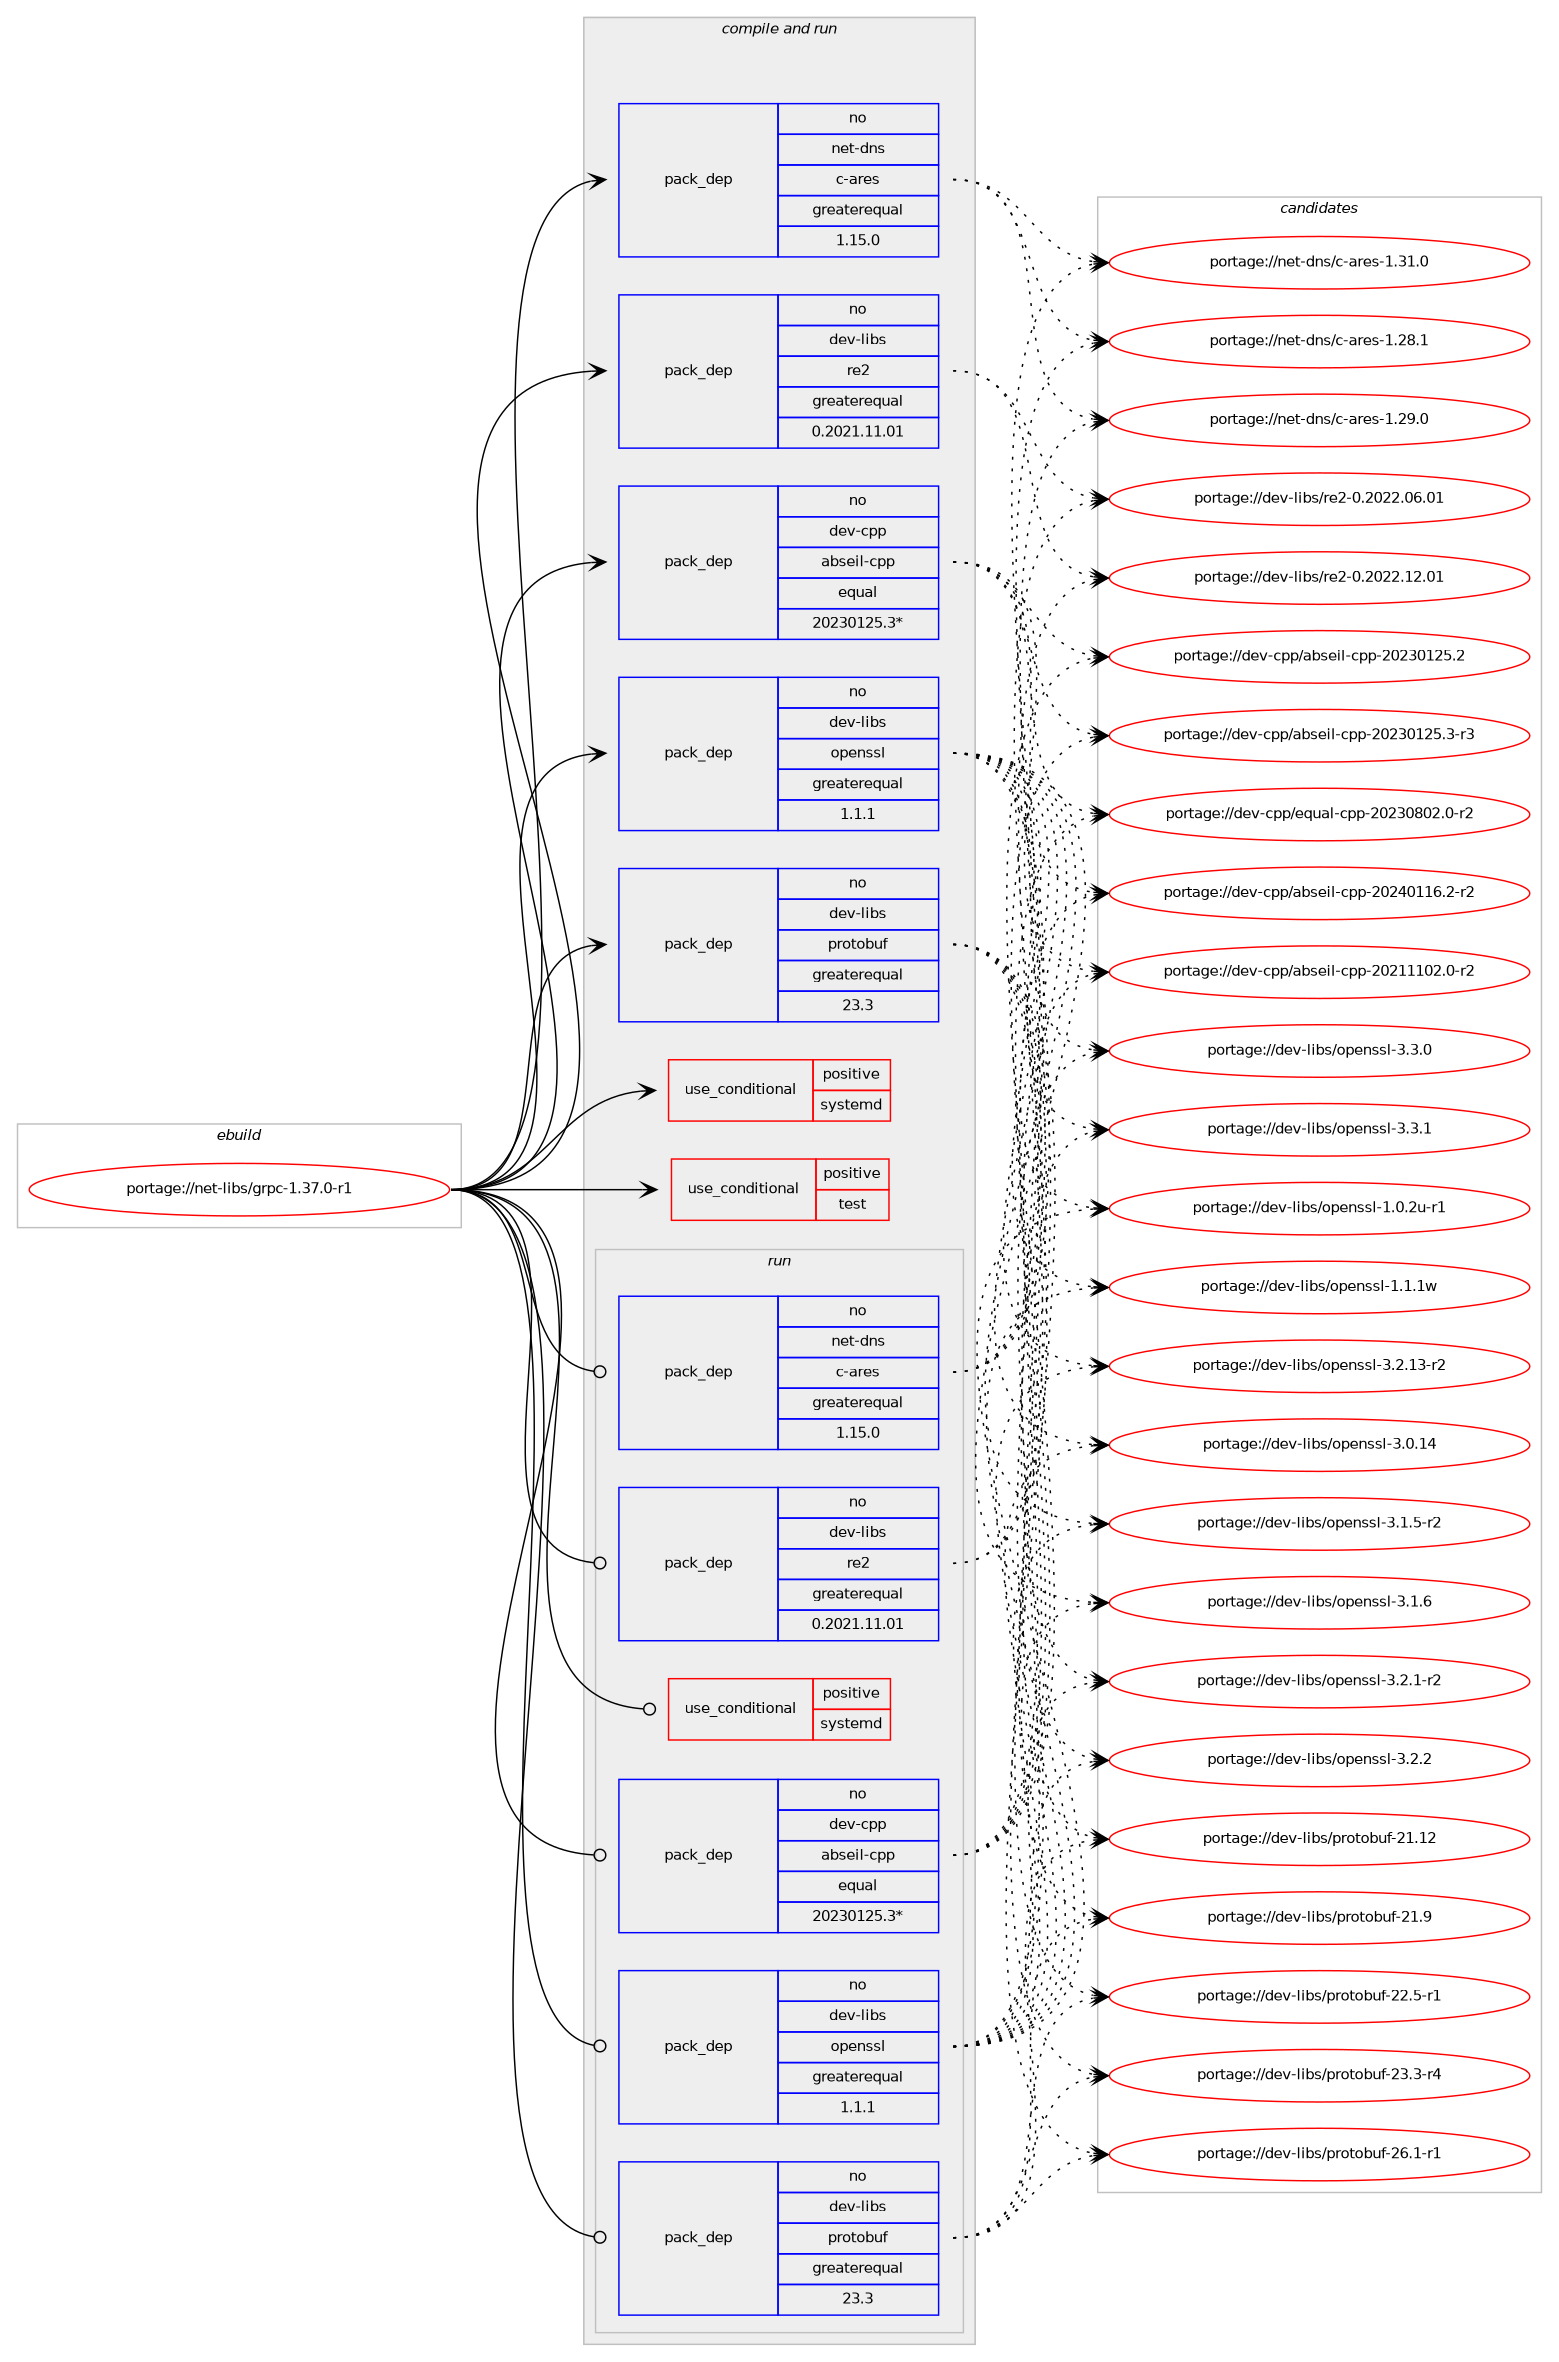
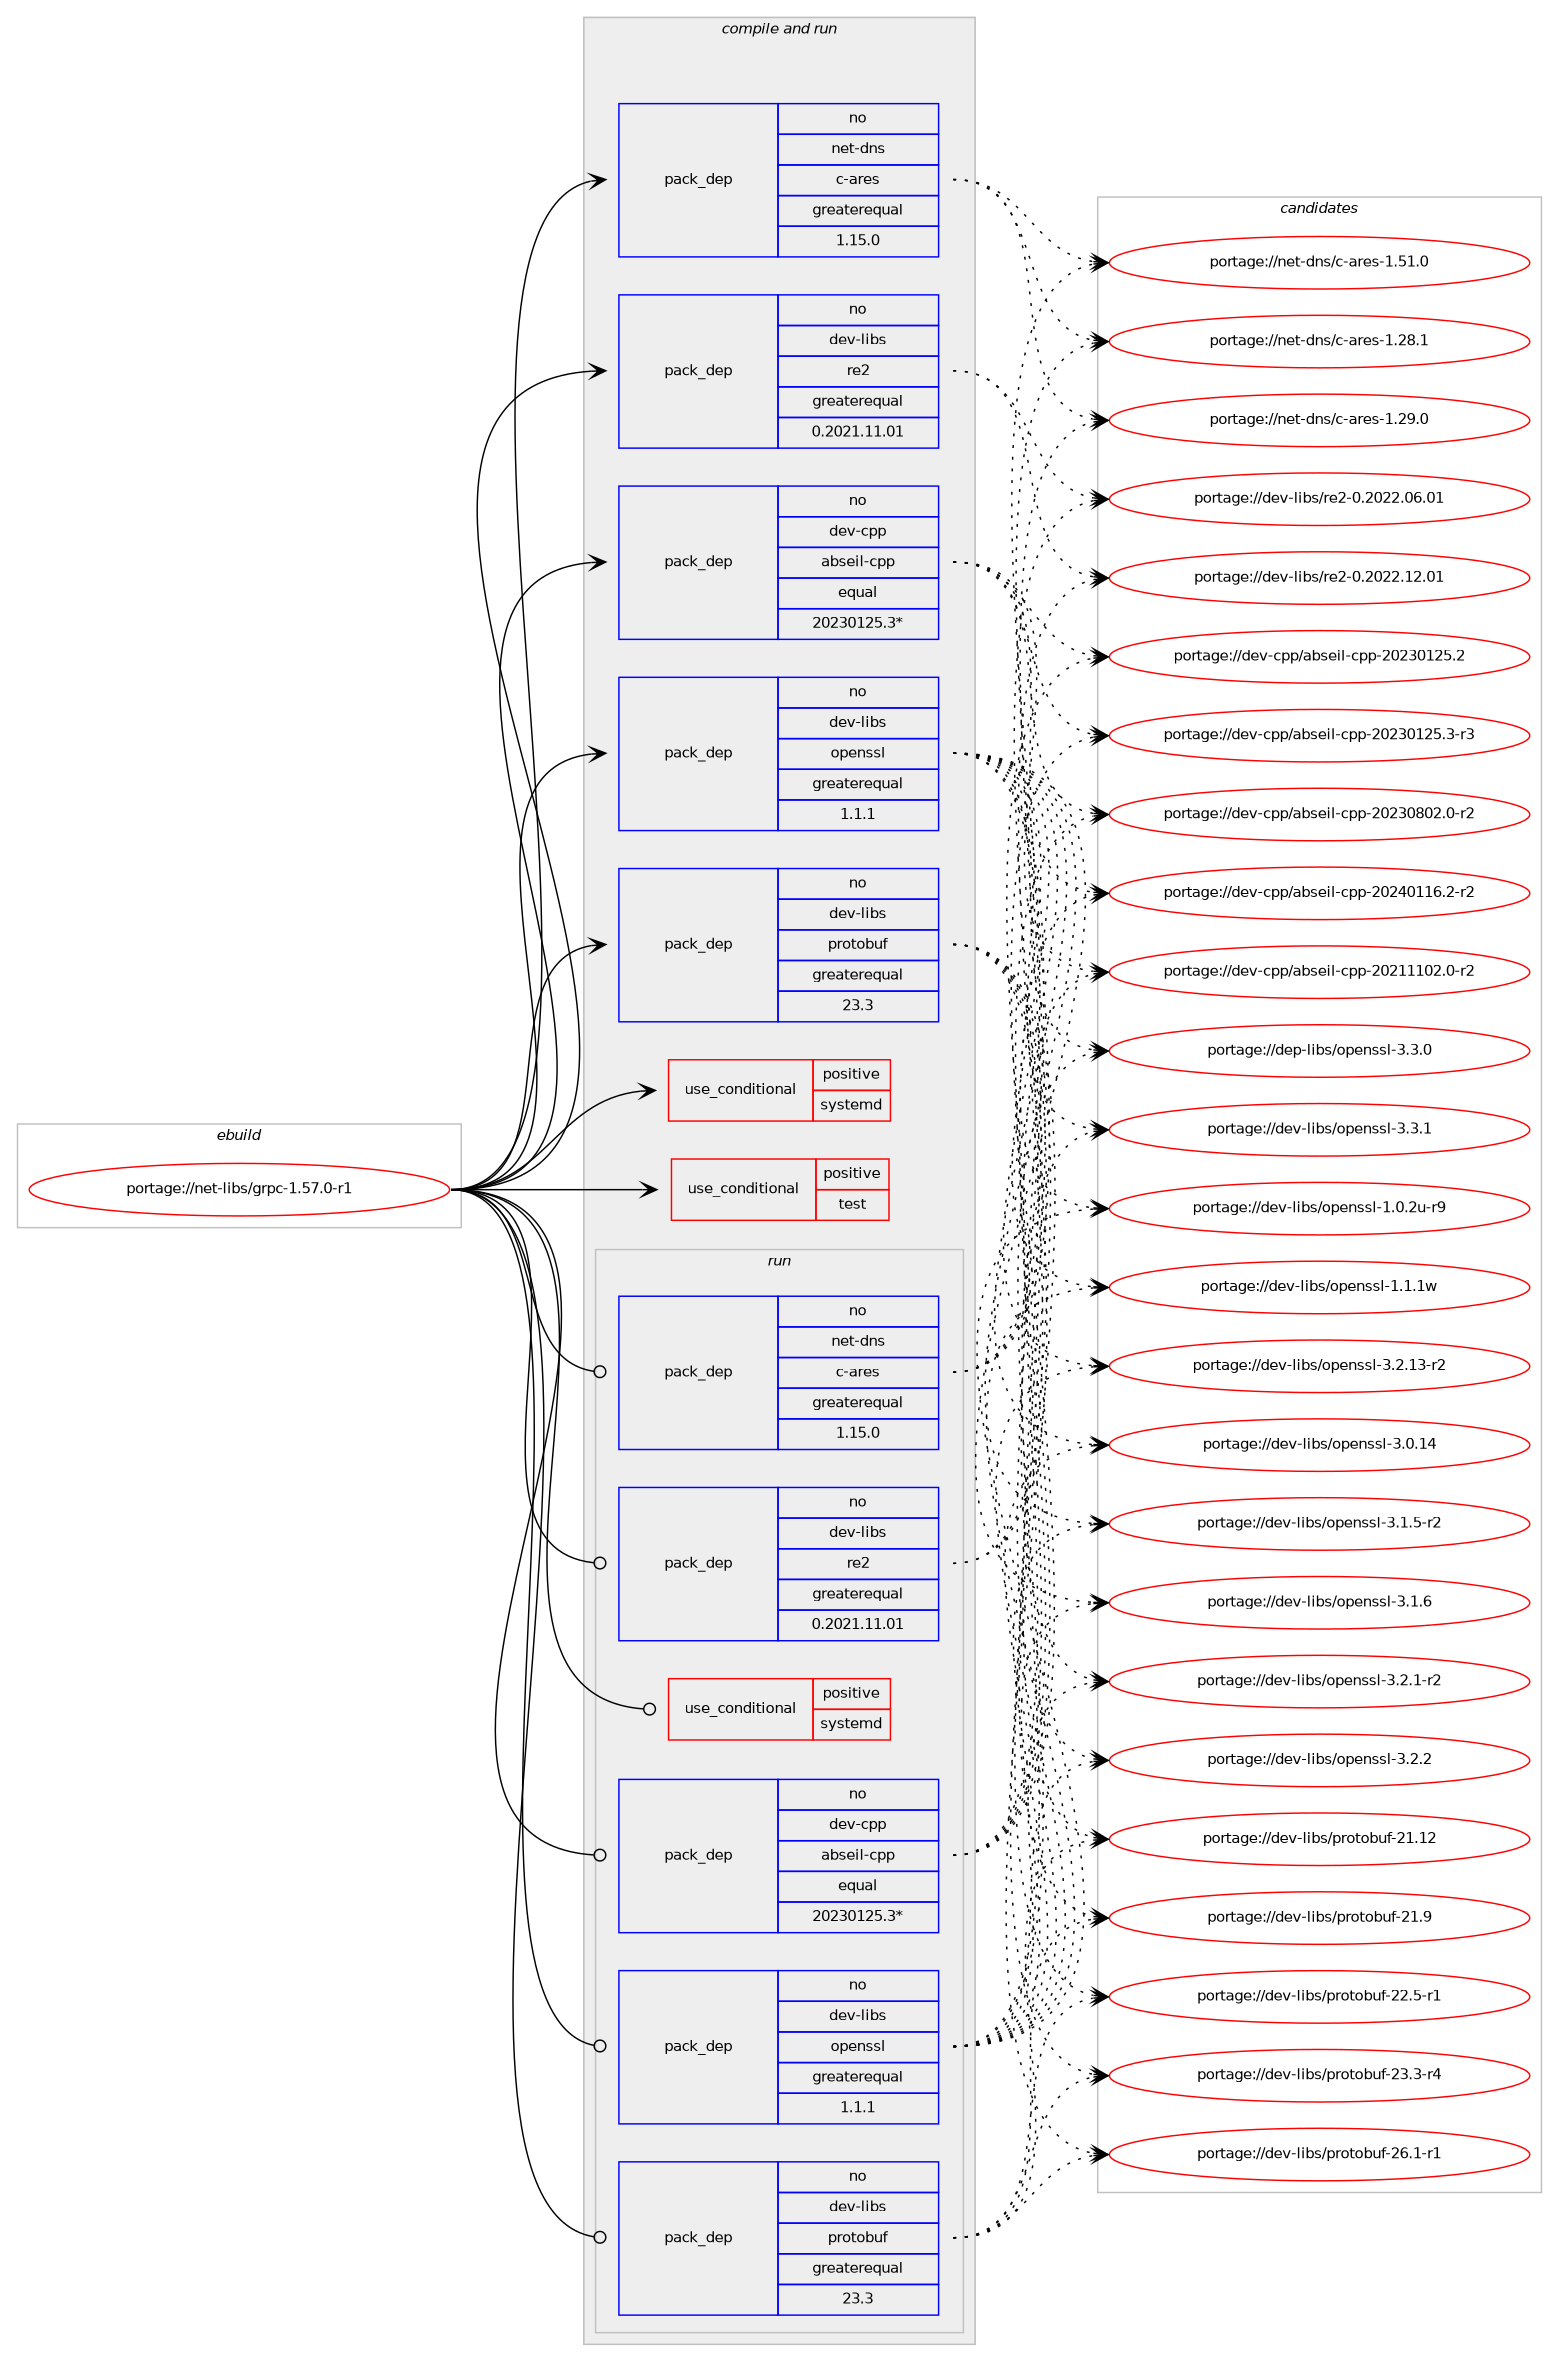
(1320, 263) -> (1320, 263)
(1320, 815) -> (1320, 815)
(1320, 1051) -> (1320, 1051)
(239, 1190) -> (239, 1190)
(1320, 1209) -> (1320, 1209)
